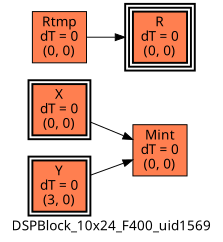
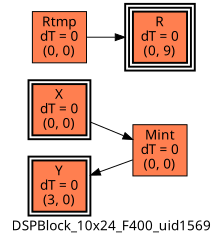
(160, 37) -> (160, 37)
(107, 169) -> (116, 166)
